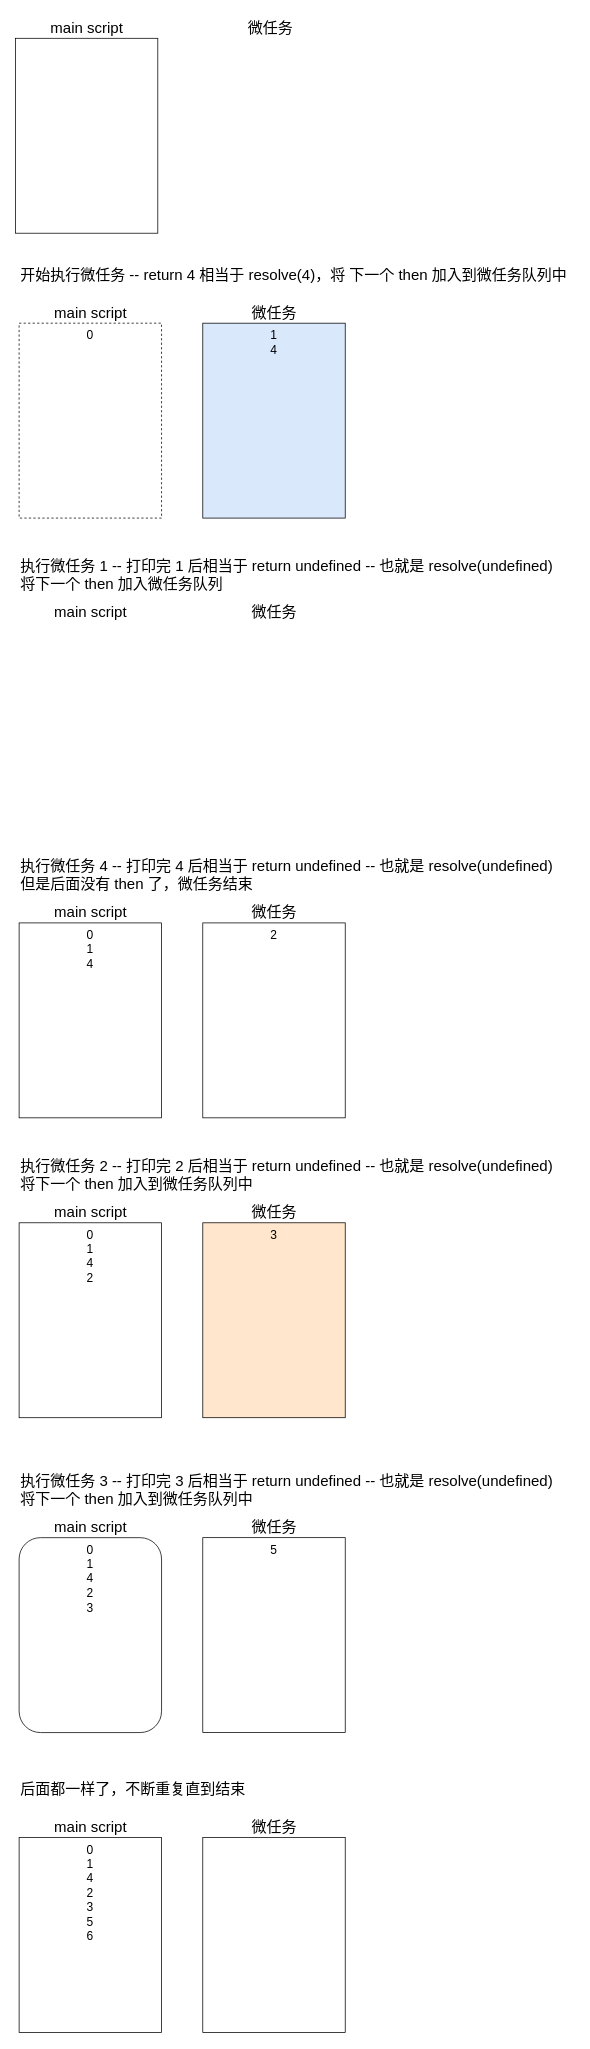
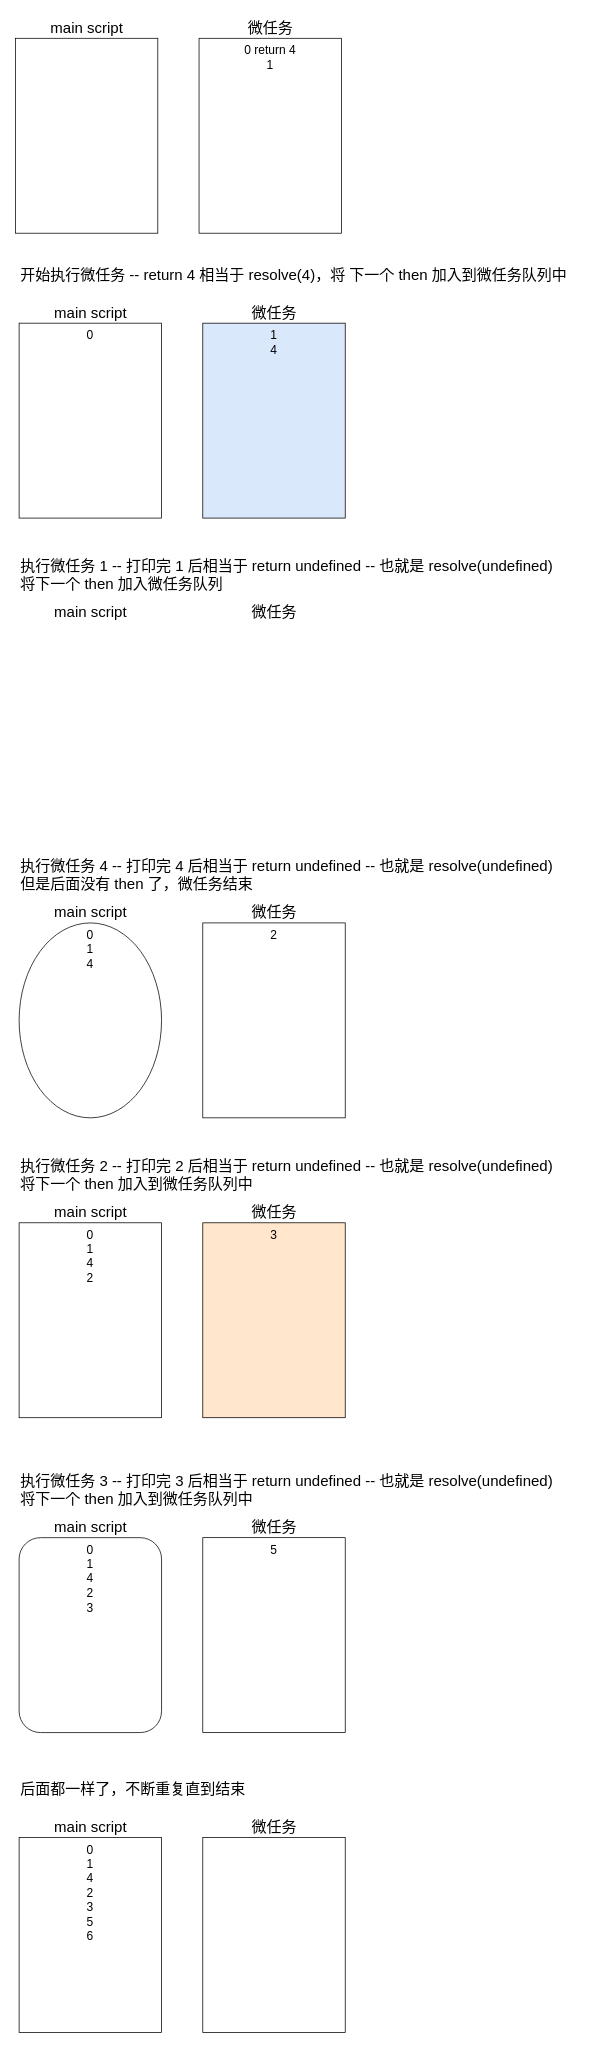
none -> (270, 135)
(90, 420) -> (90, 420)
(90, 1020) -> (90, 1020)
